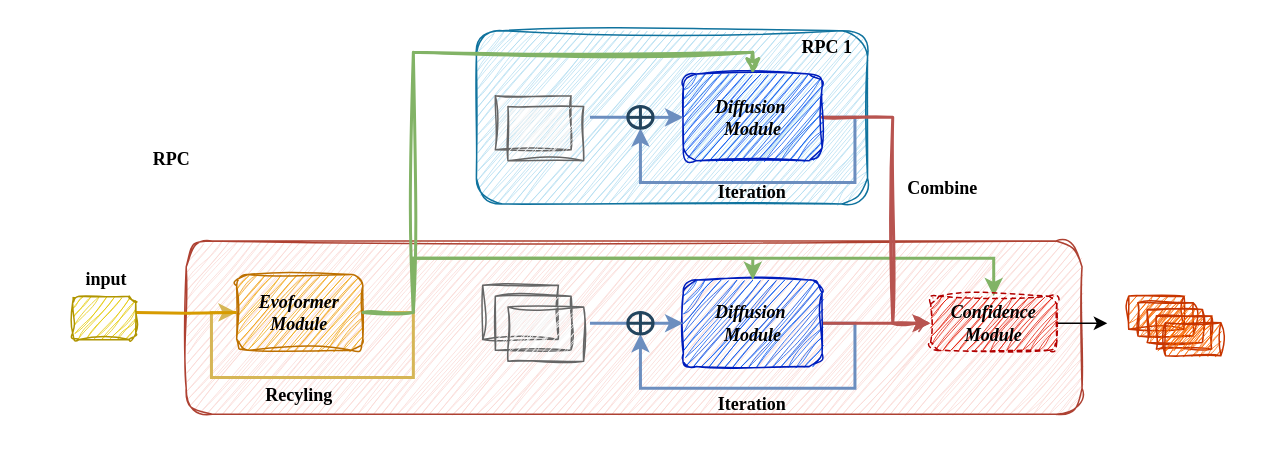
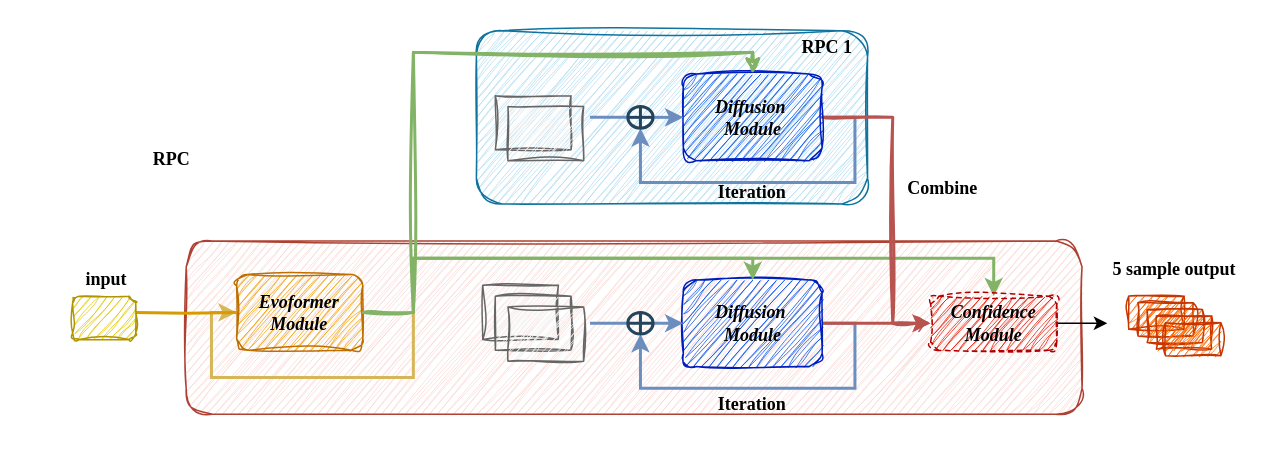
none -> (1175, 269)
(300, 395) -> none
